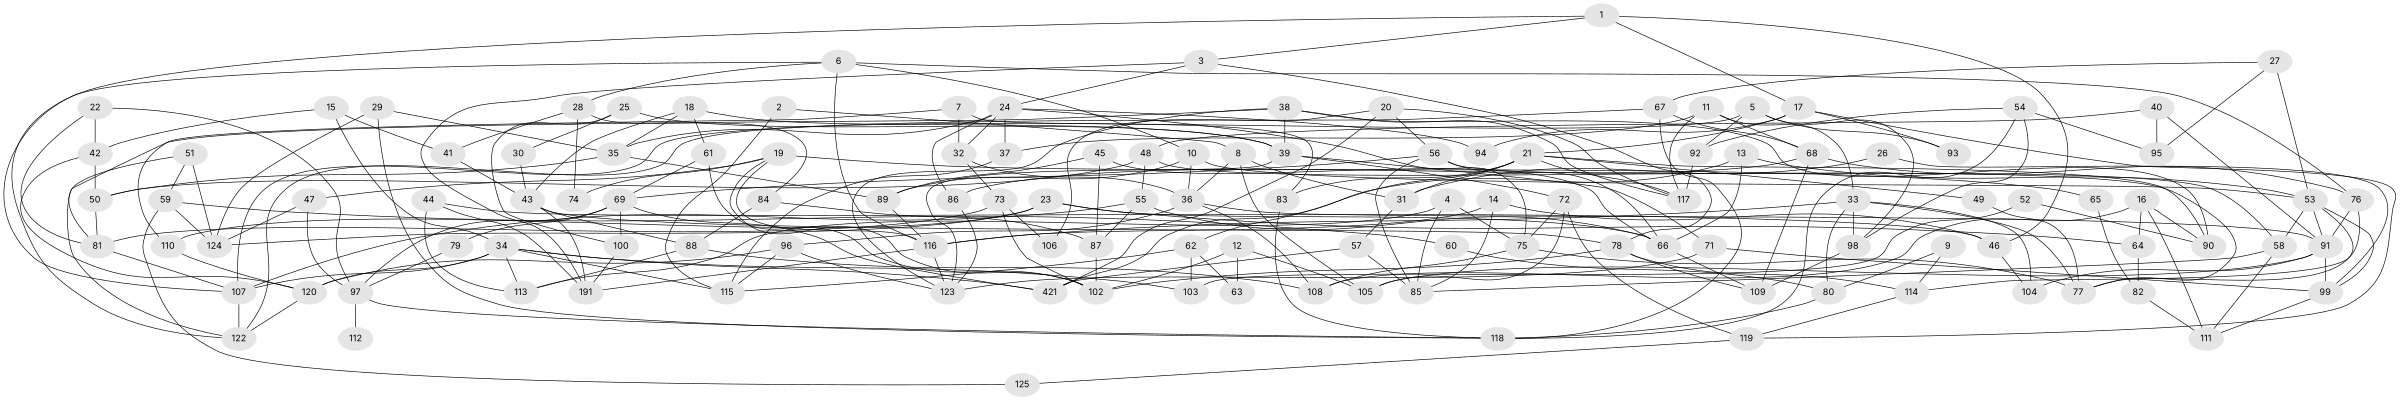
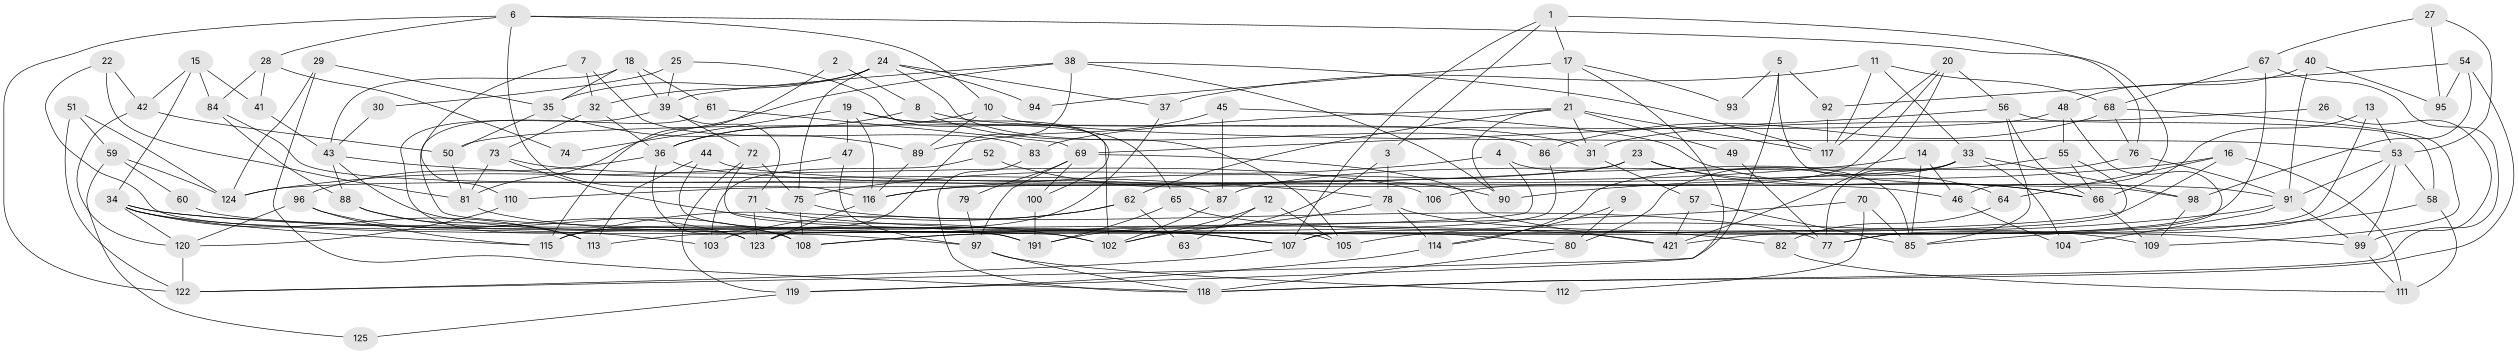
none -> (204, 85)
(1103, 85) -> none
none -> (1863, 200)
(743, 272) -> (1108, 227)
